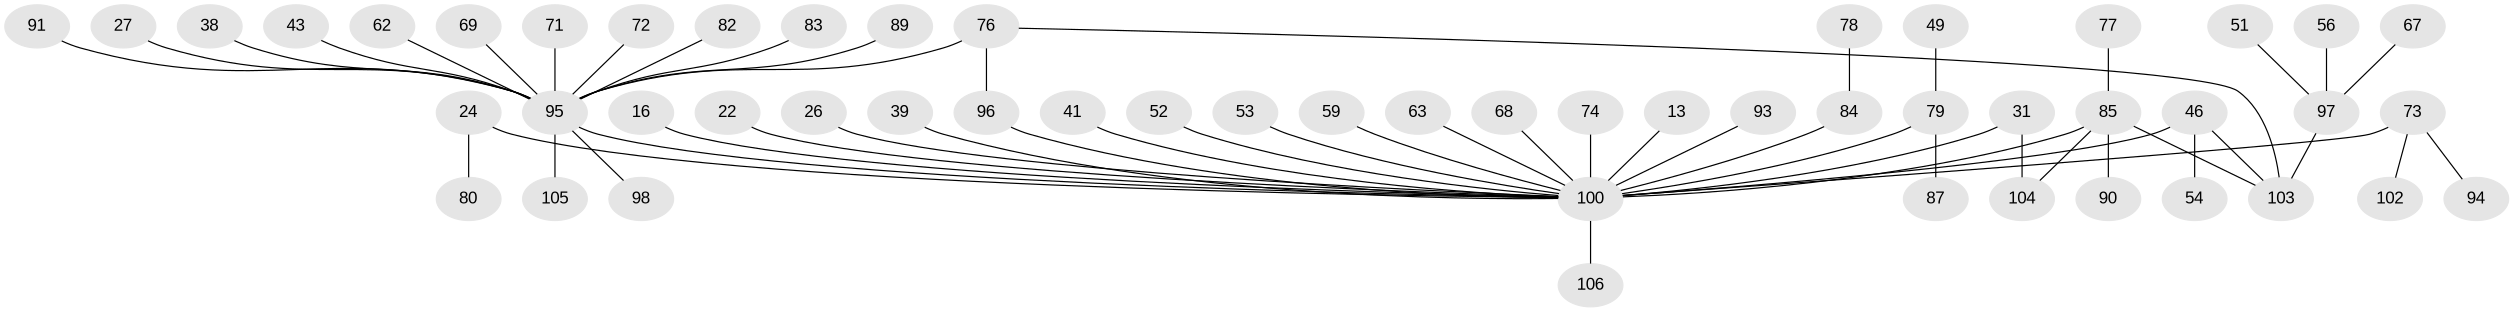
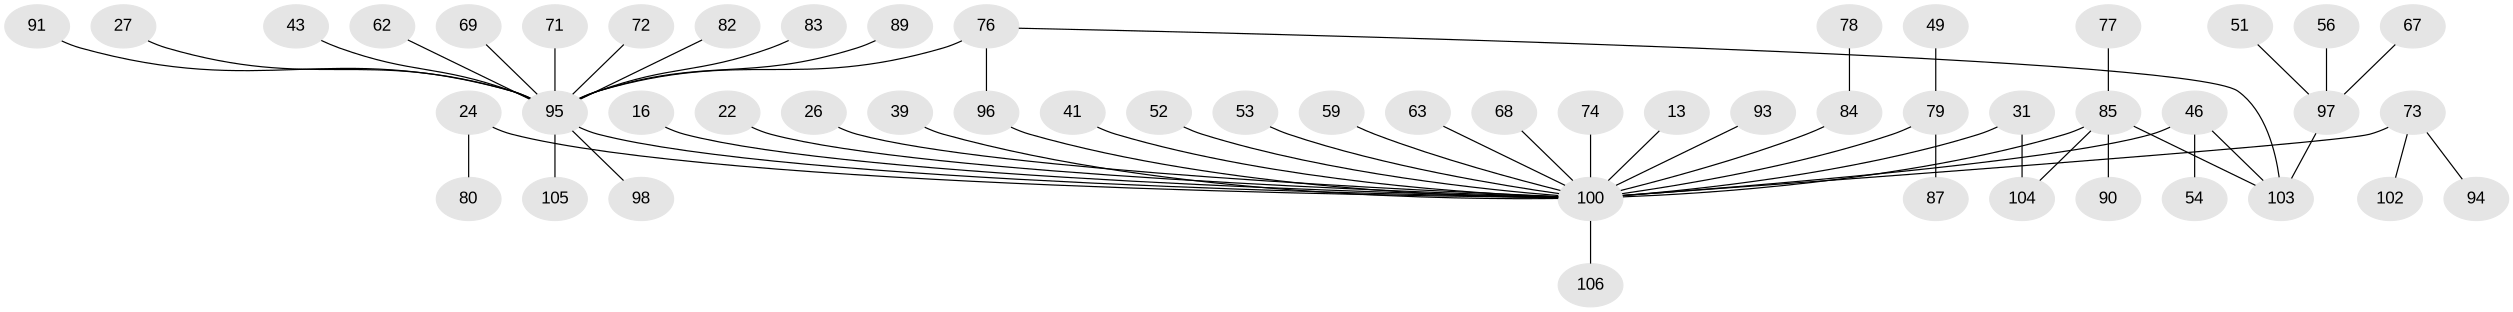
(210, 26) -> none
